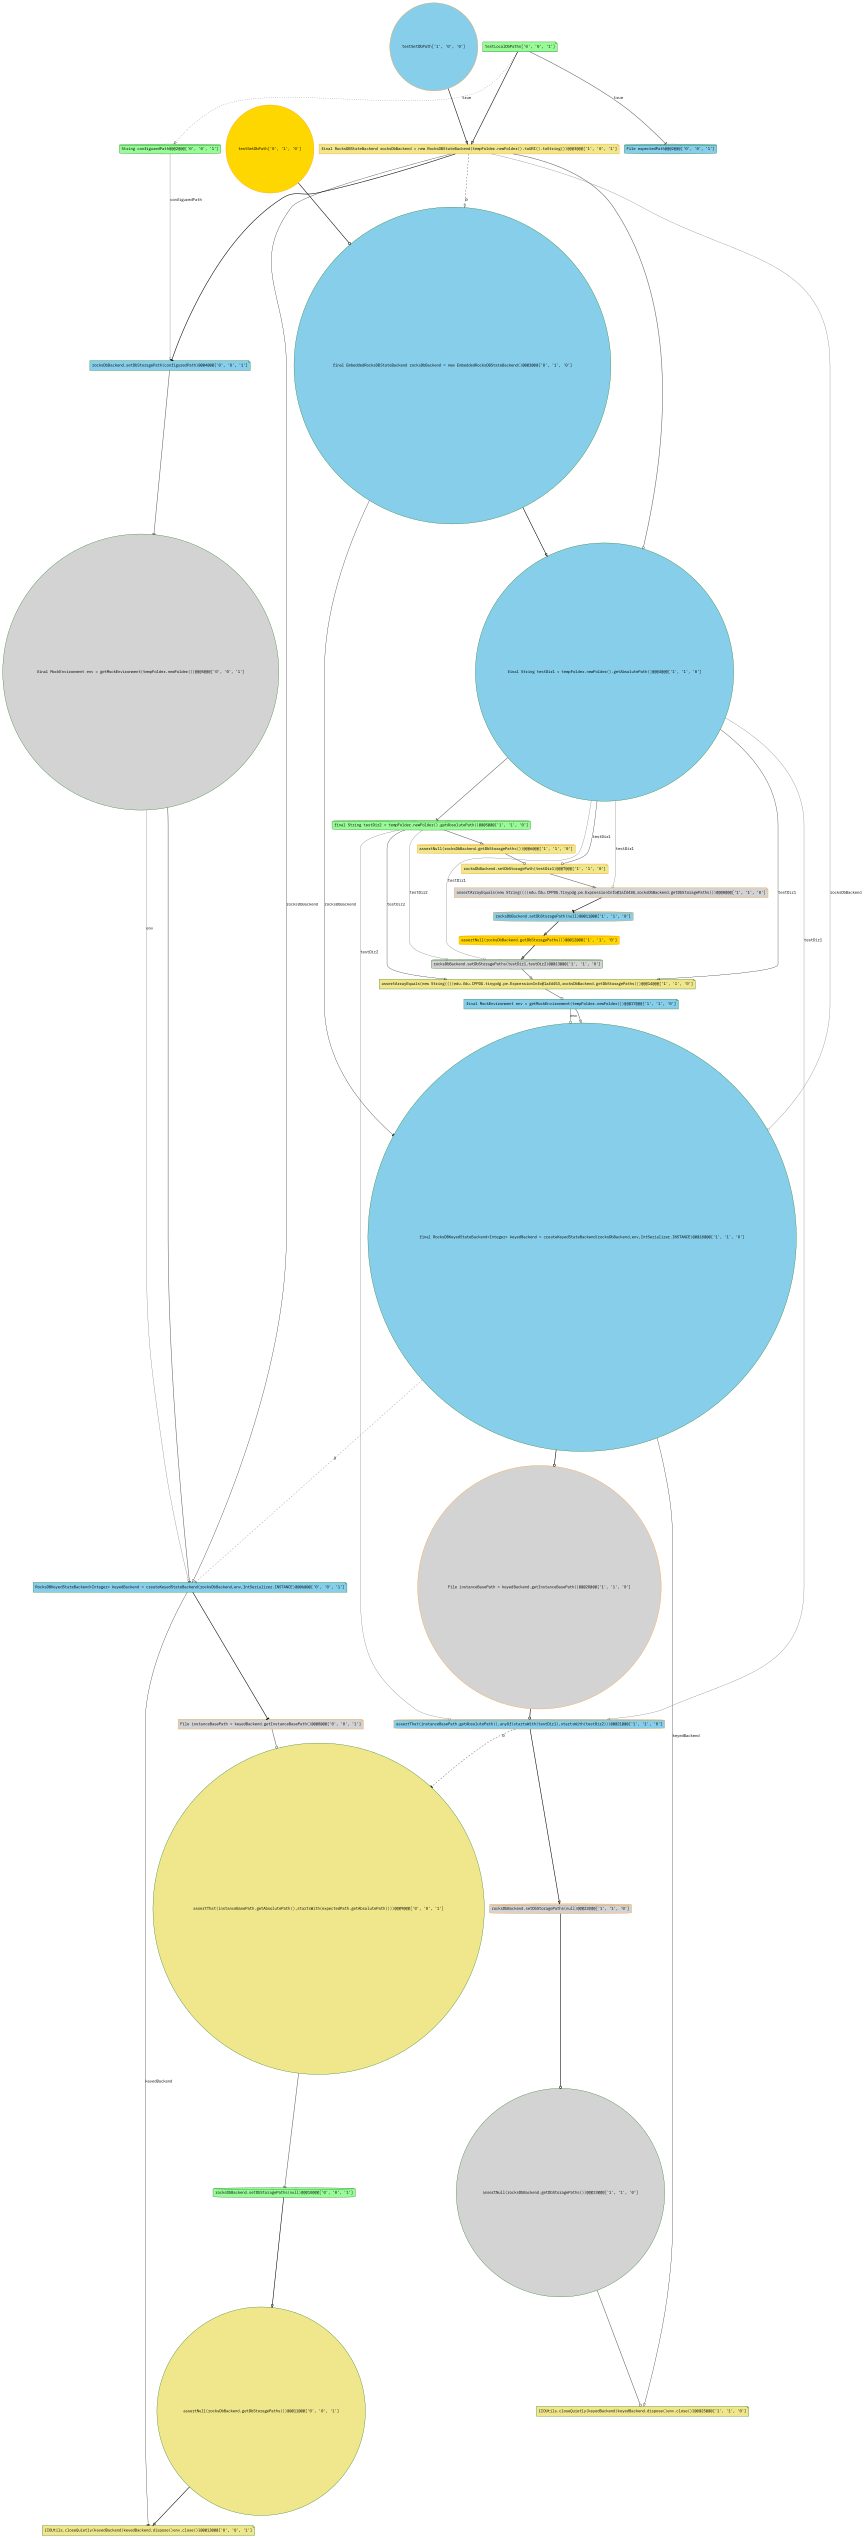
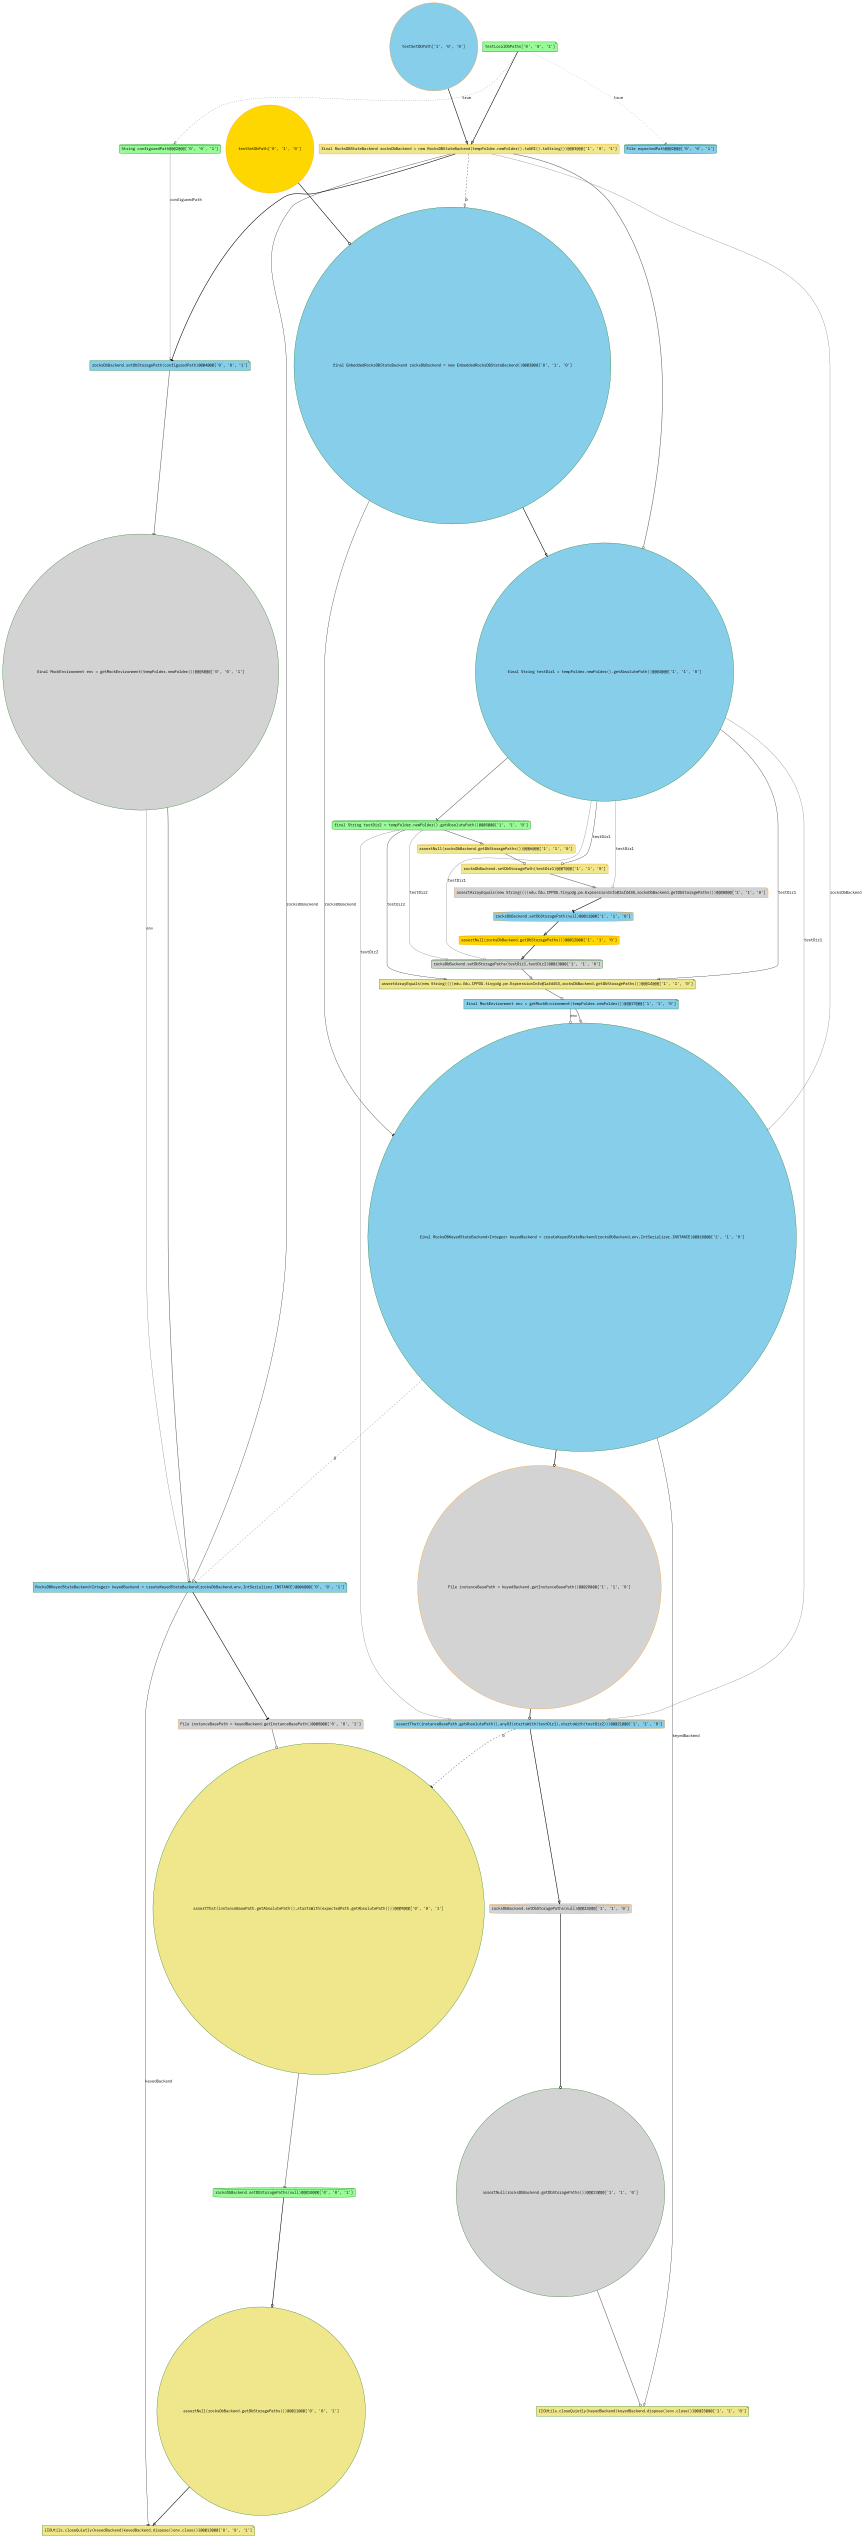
(602, 91) -> (602, 91)
